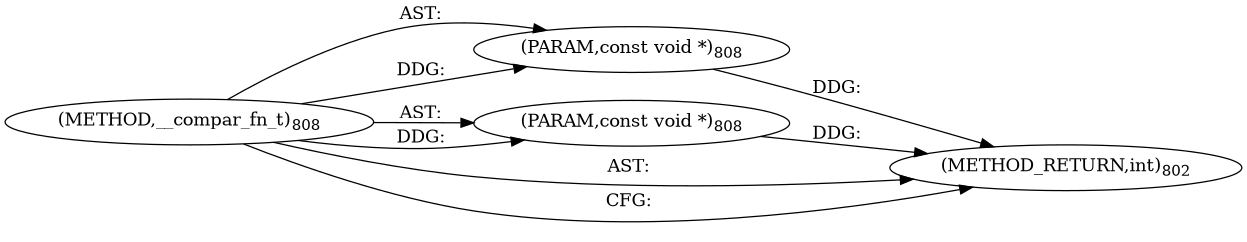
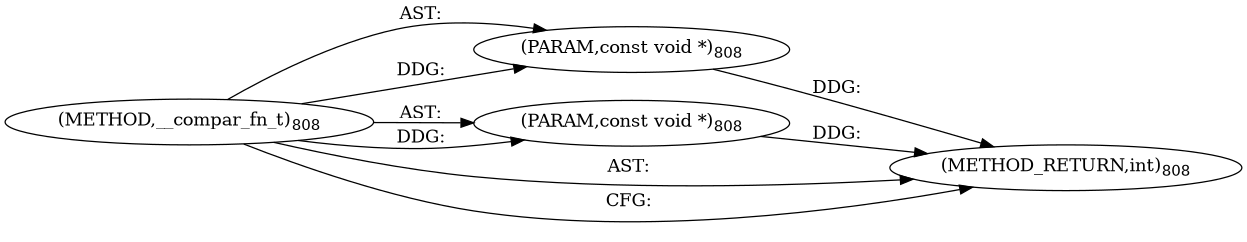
(1176, 166) -> (1176, 166)
